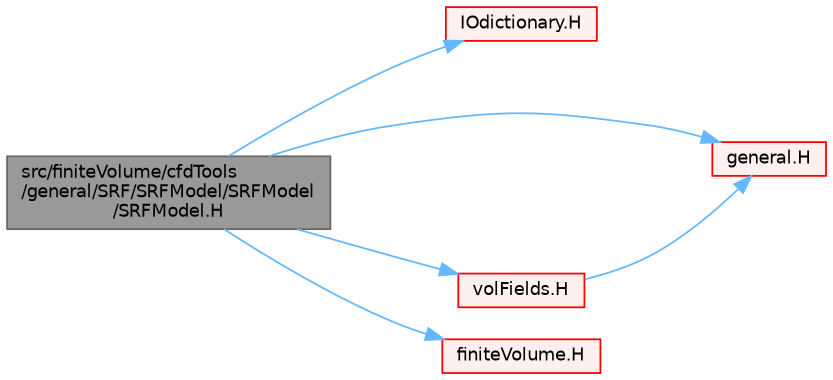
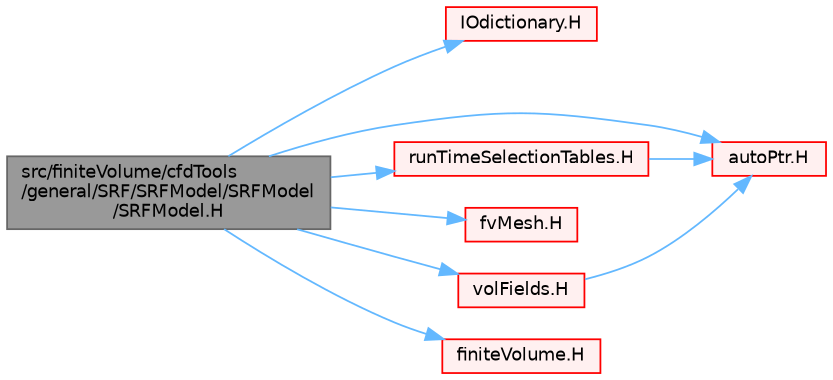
none -> (521, 159)
(769, 159) -> (769, 159)
none -> (521, 225)
